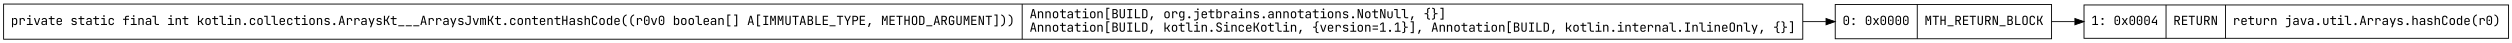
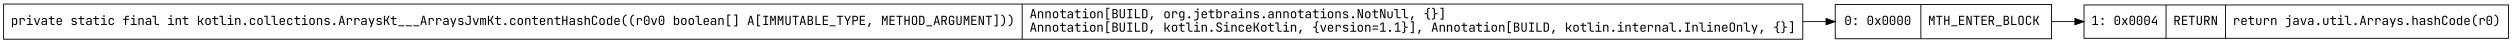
(1984, 21) -> (1984, 21)
